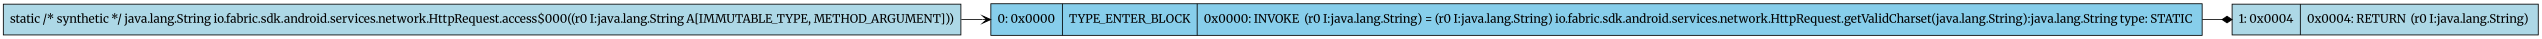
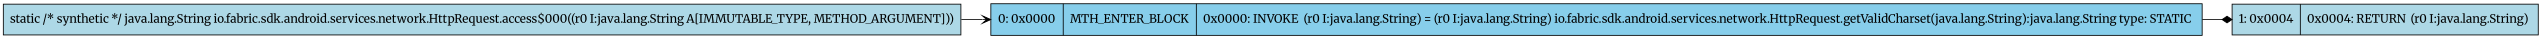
(1130, 19) -> (1129, 19)
